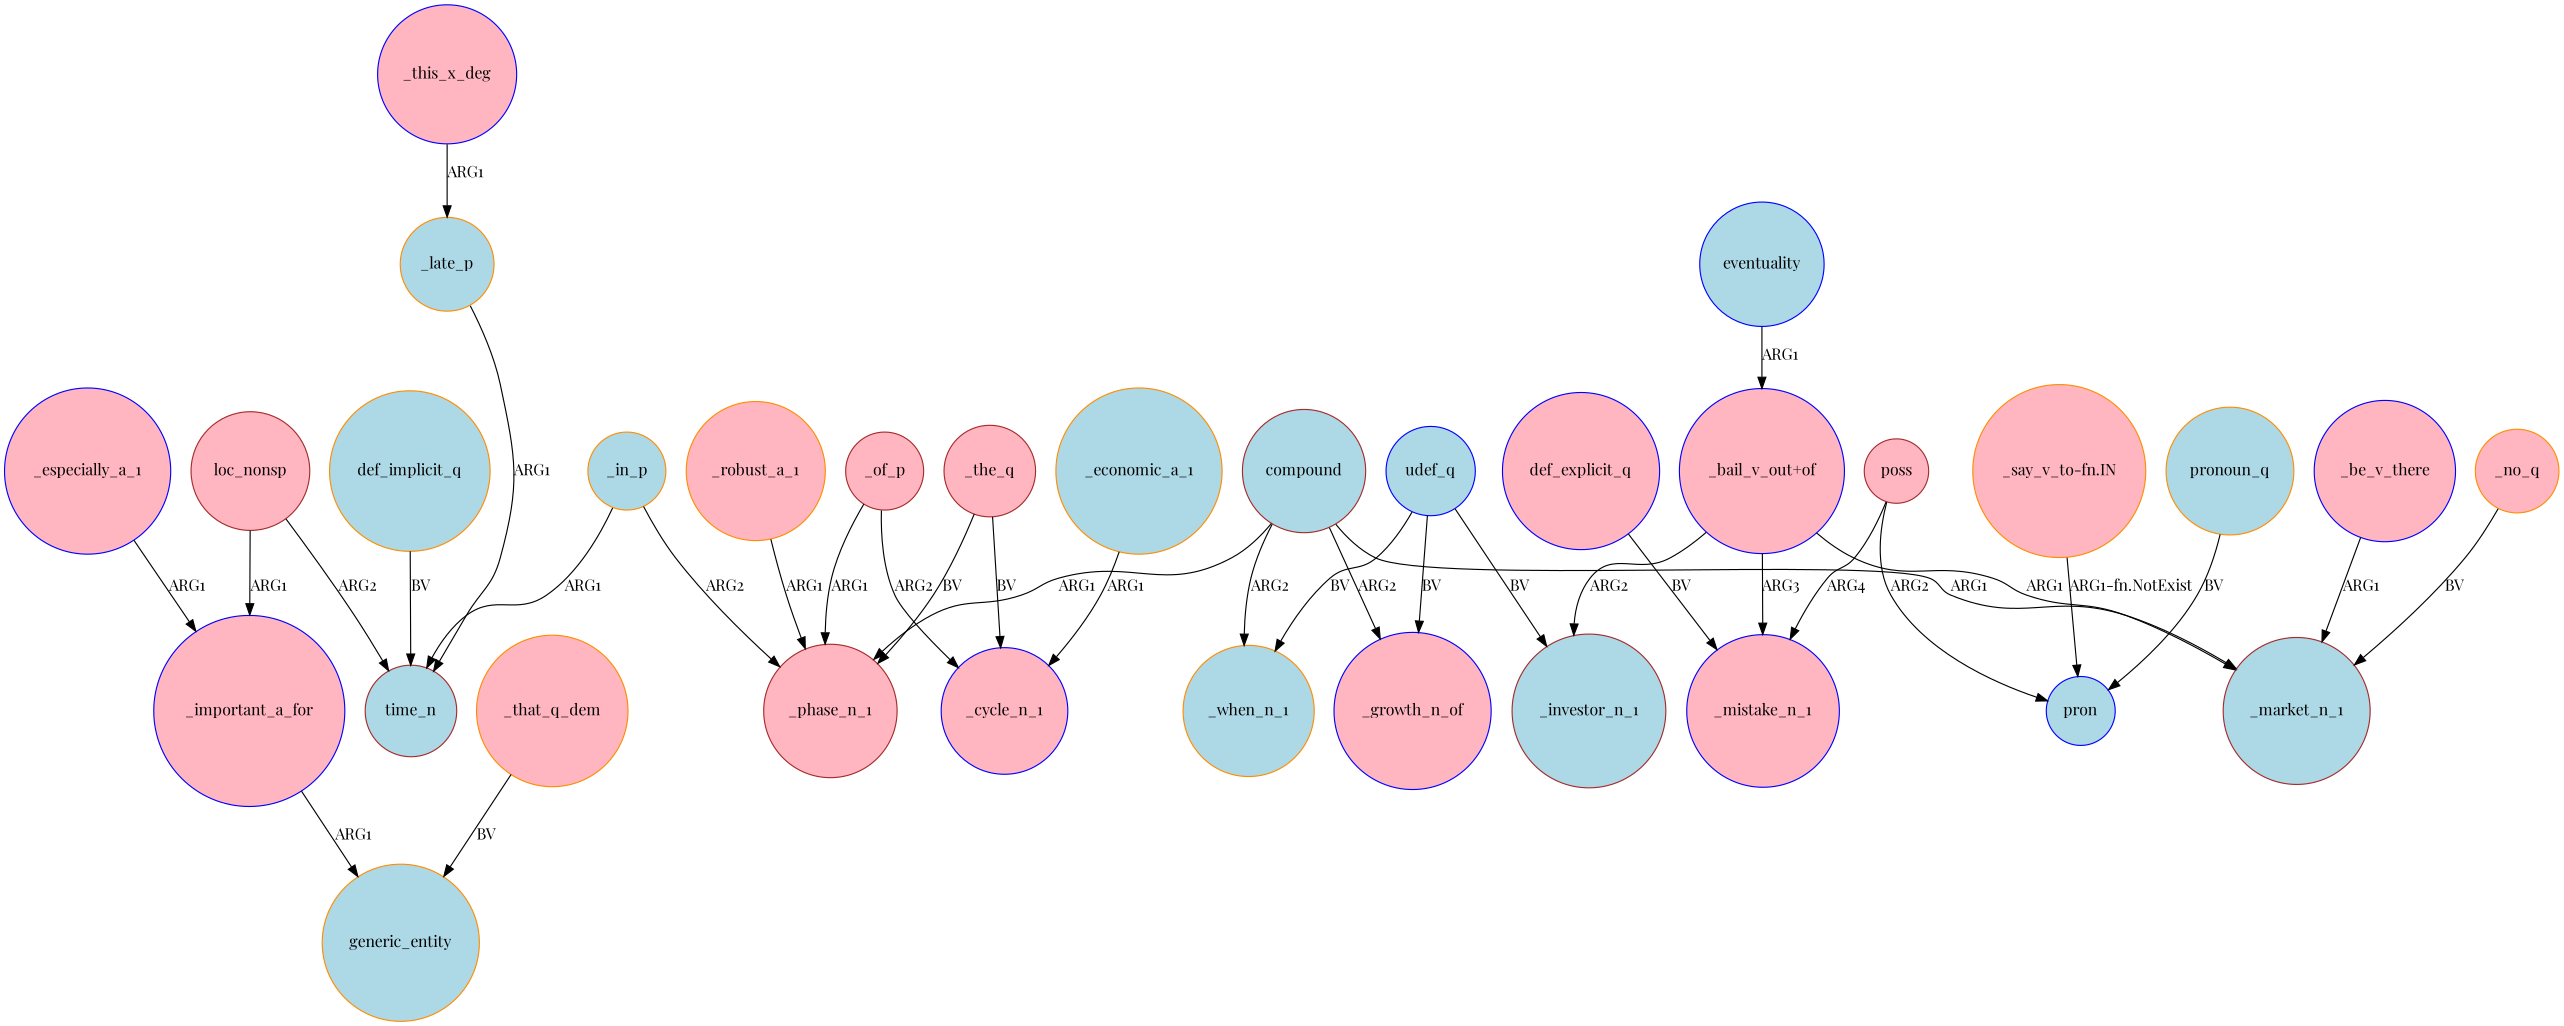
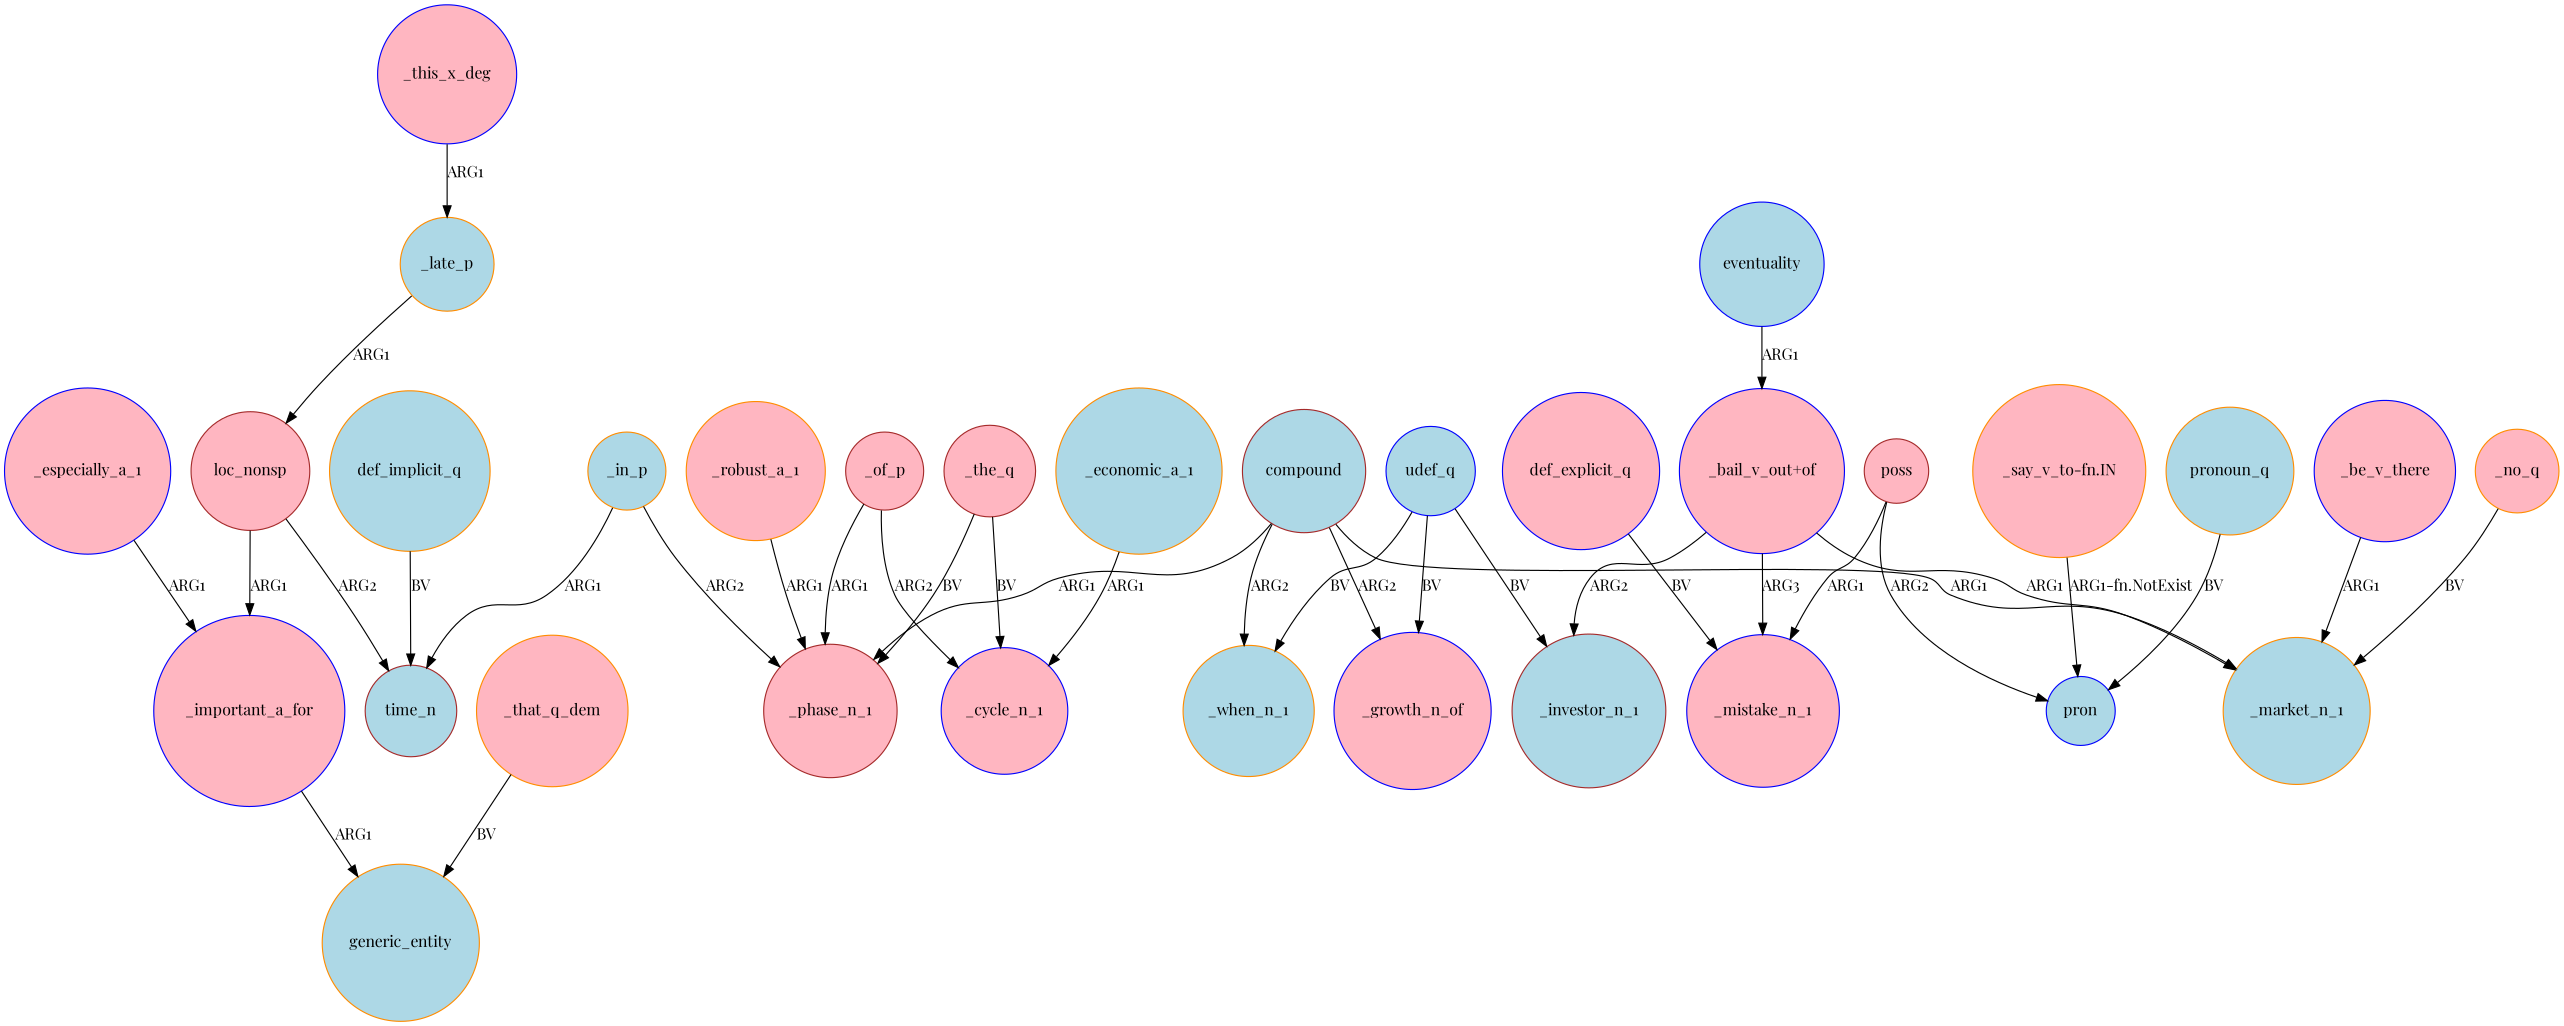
(513, 489) -> (350, 353)
(1846, 587) -> (1846, 587)
(2297, 711) -> (2297, 711)
